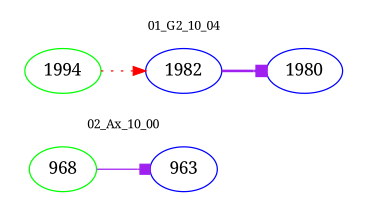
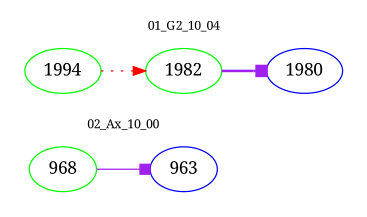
(184, 71) -> (184, 71)
